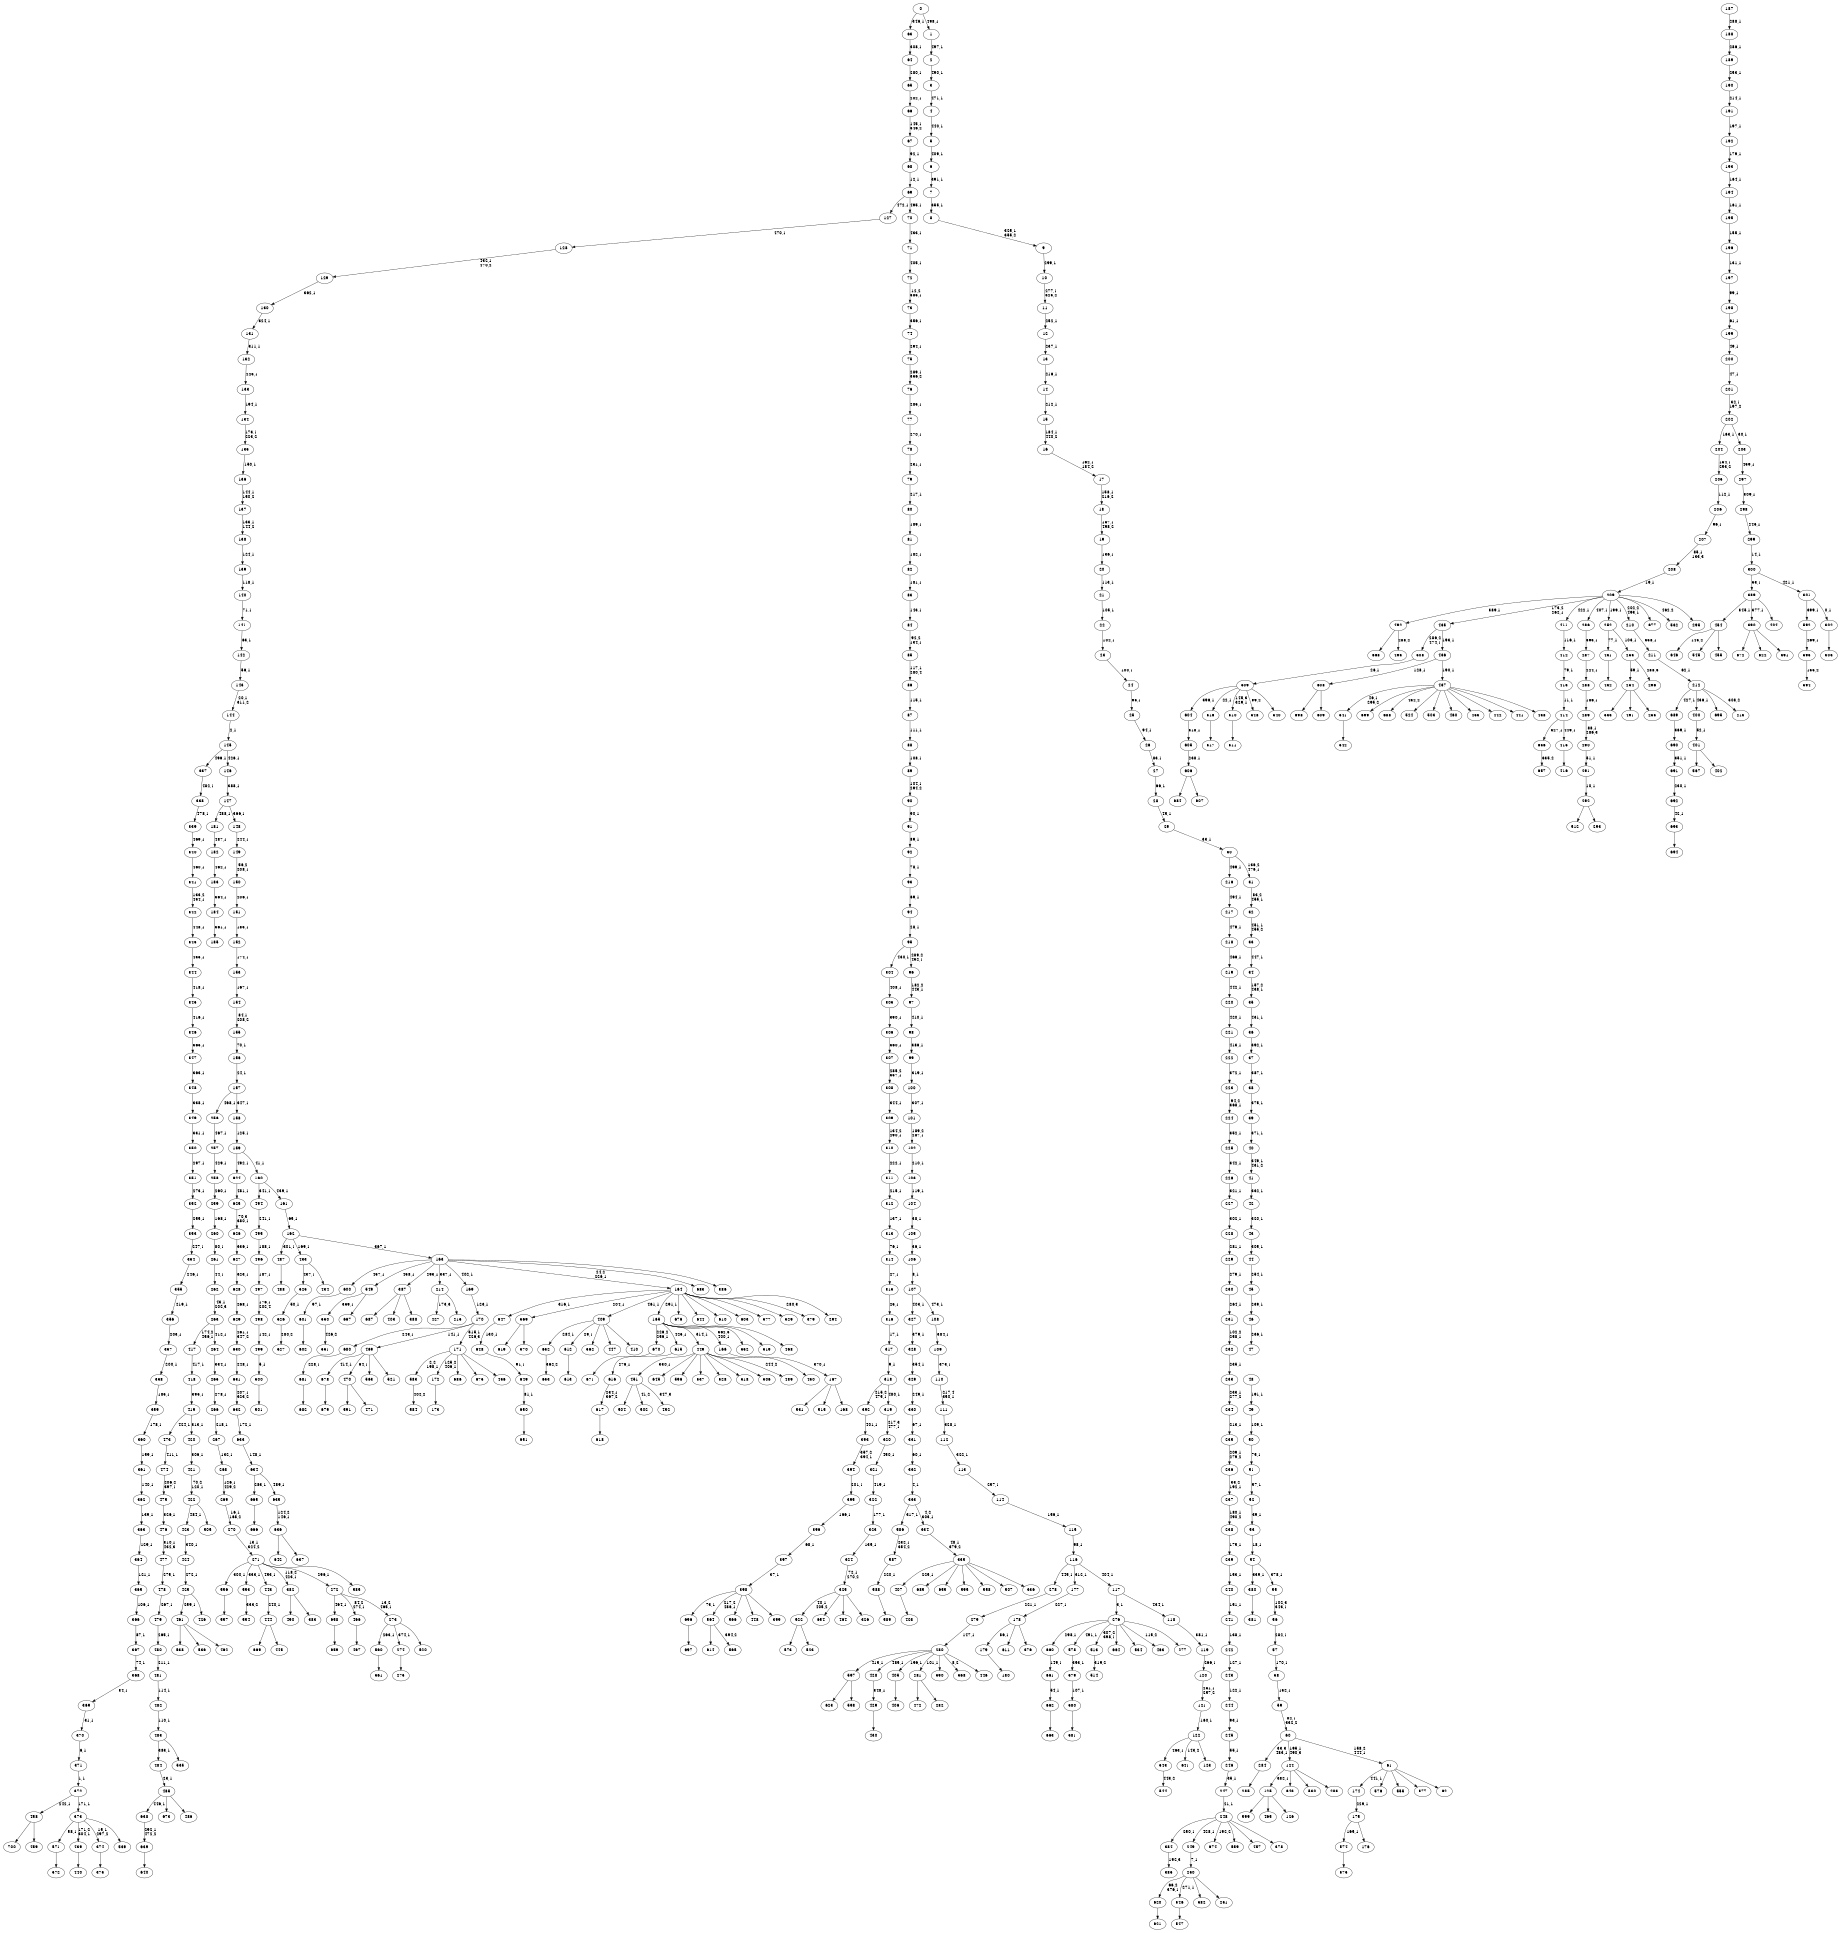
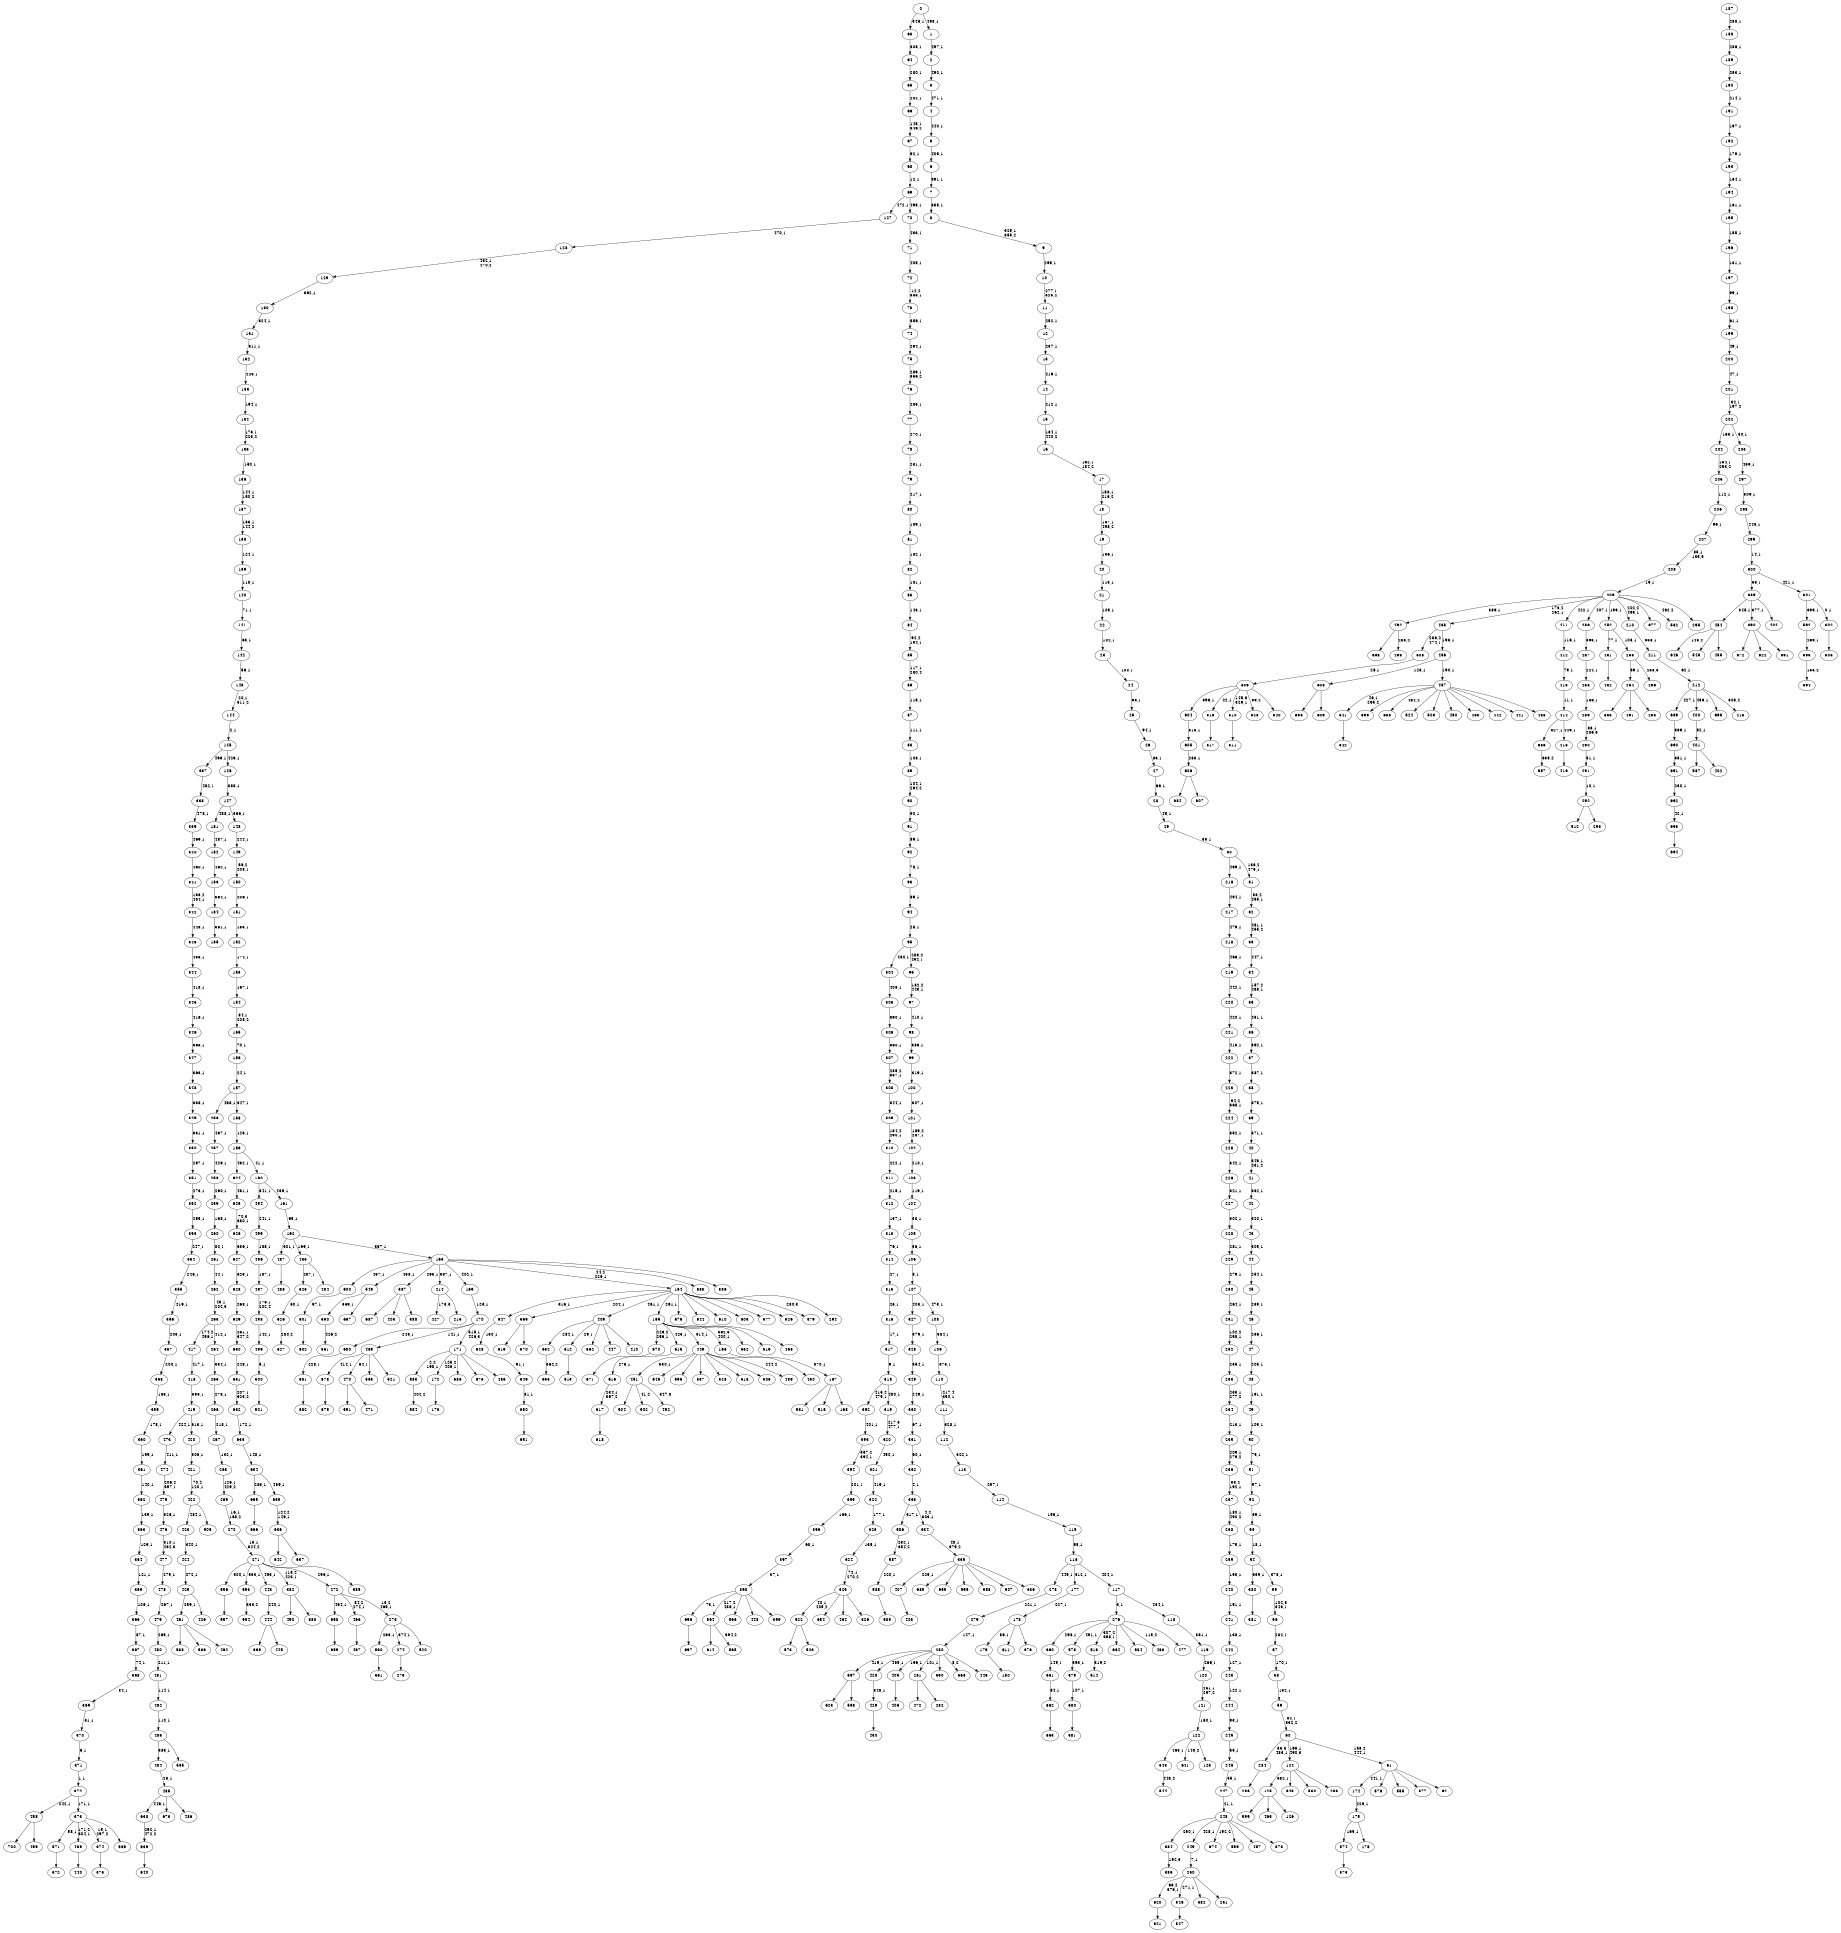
none -> (1251, 1363)
